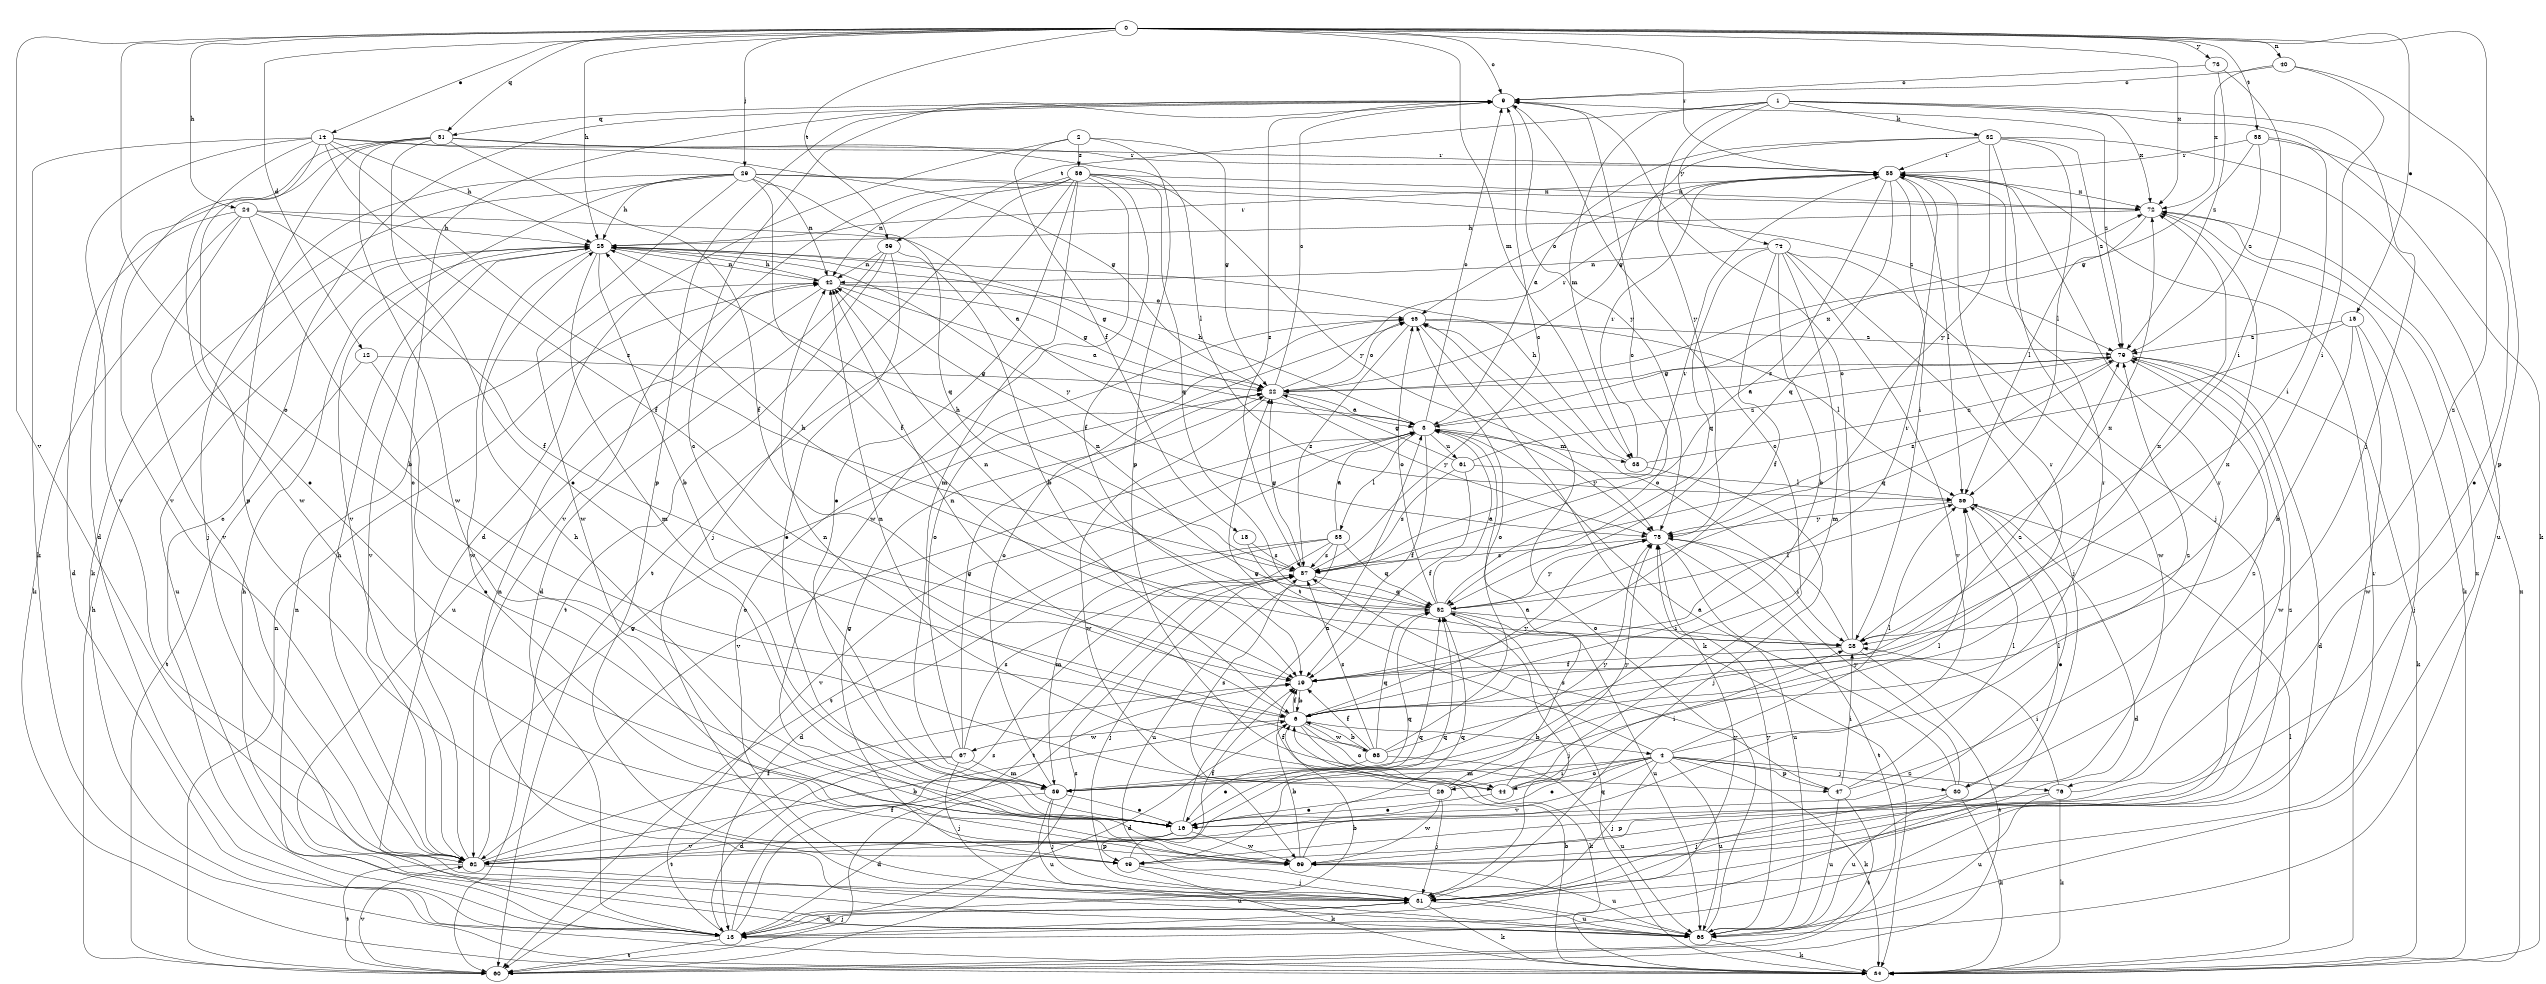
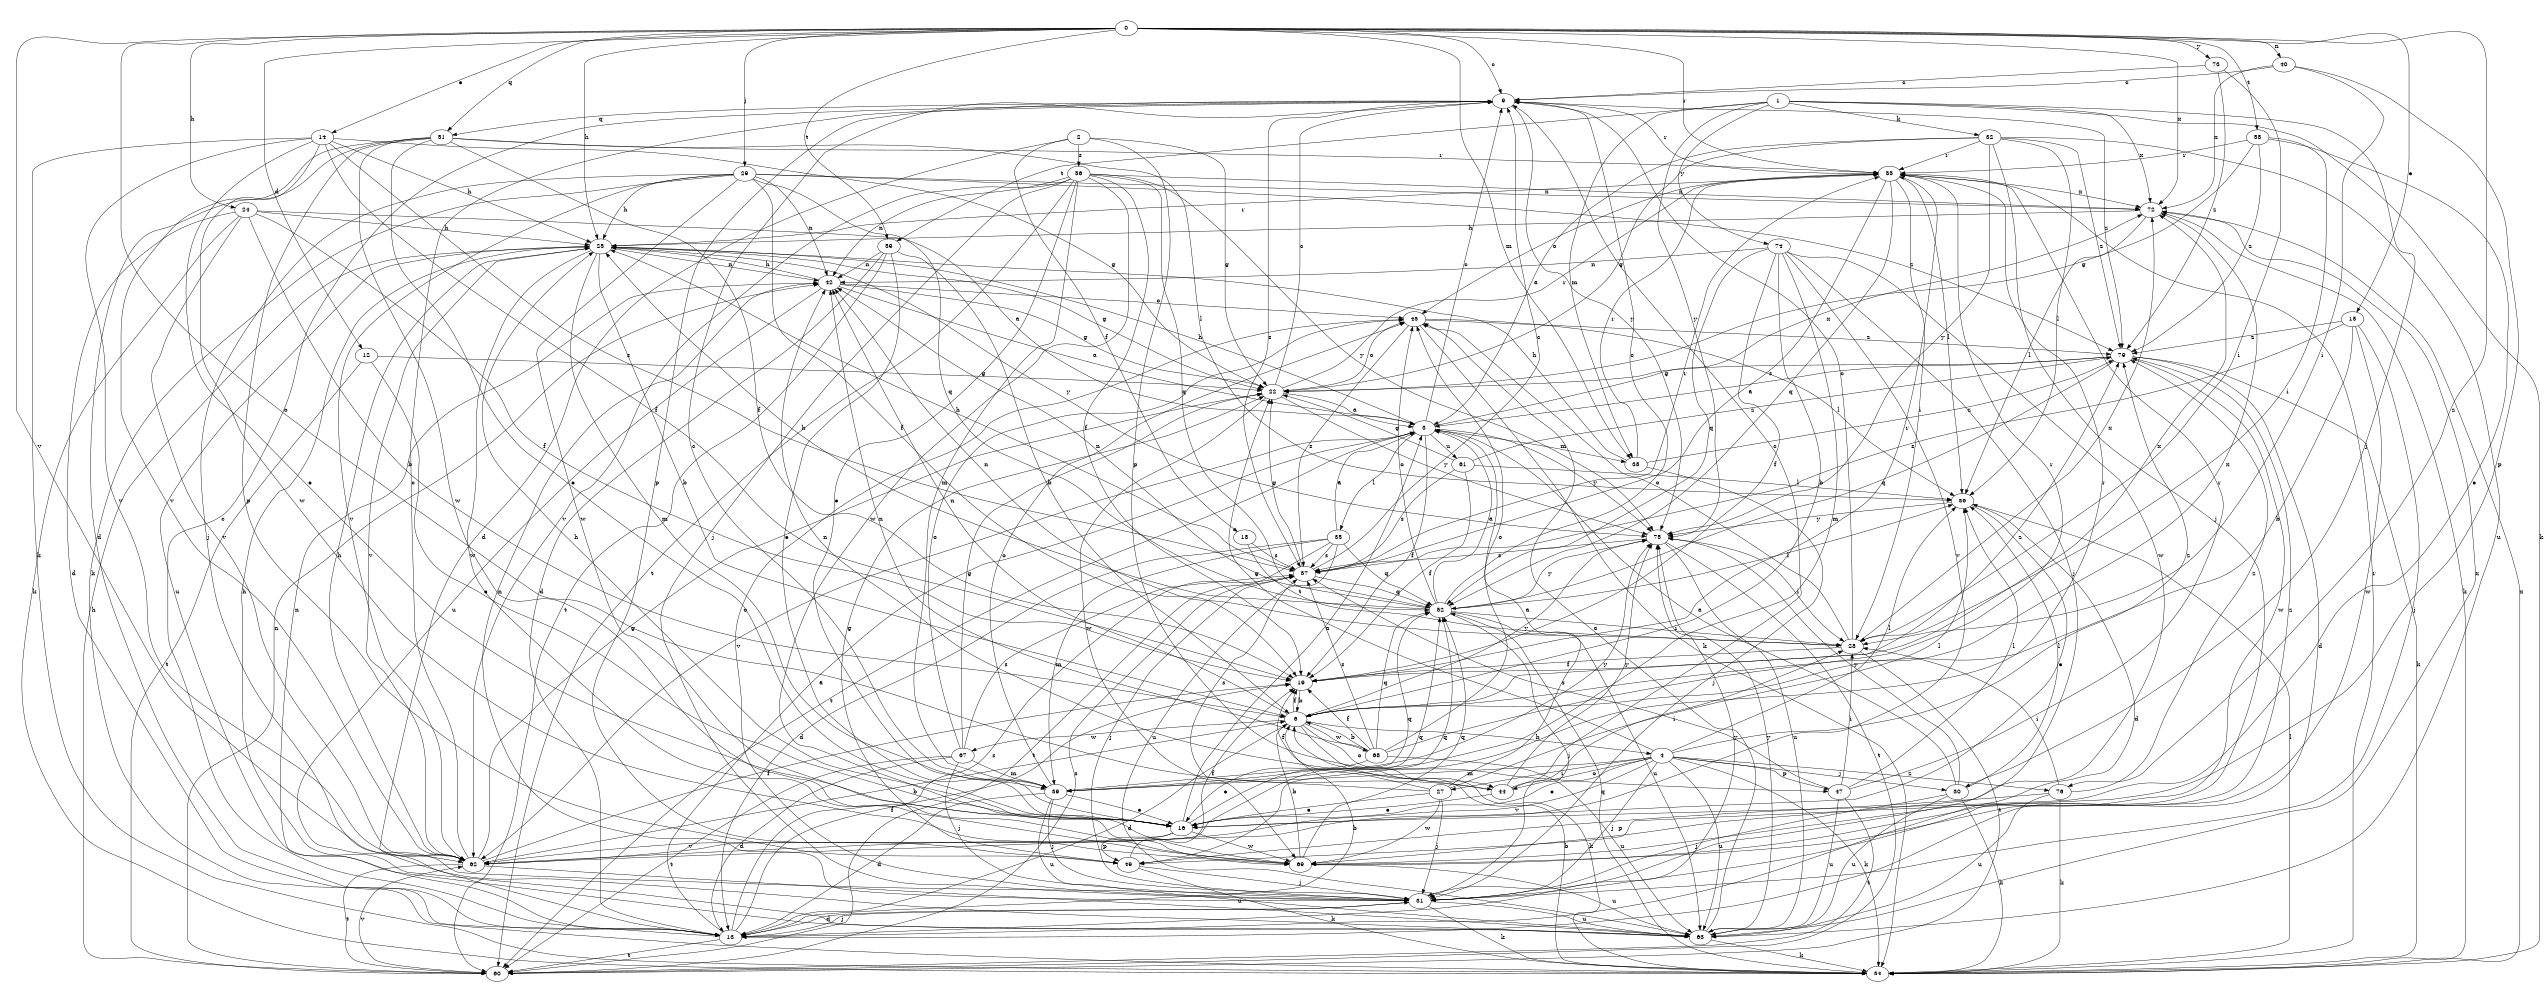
(1104, 155) -> (1670, 150)
(821, 683) -> (821, 683)
(1440, 792) -> (1440, 792)
